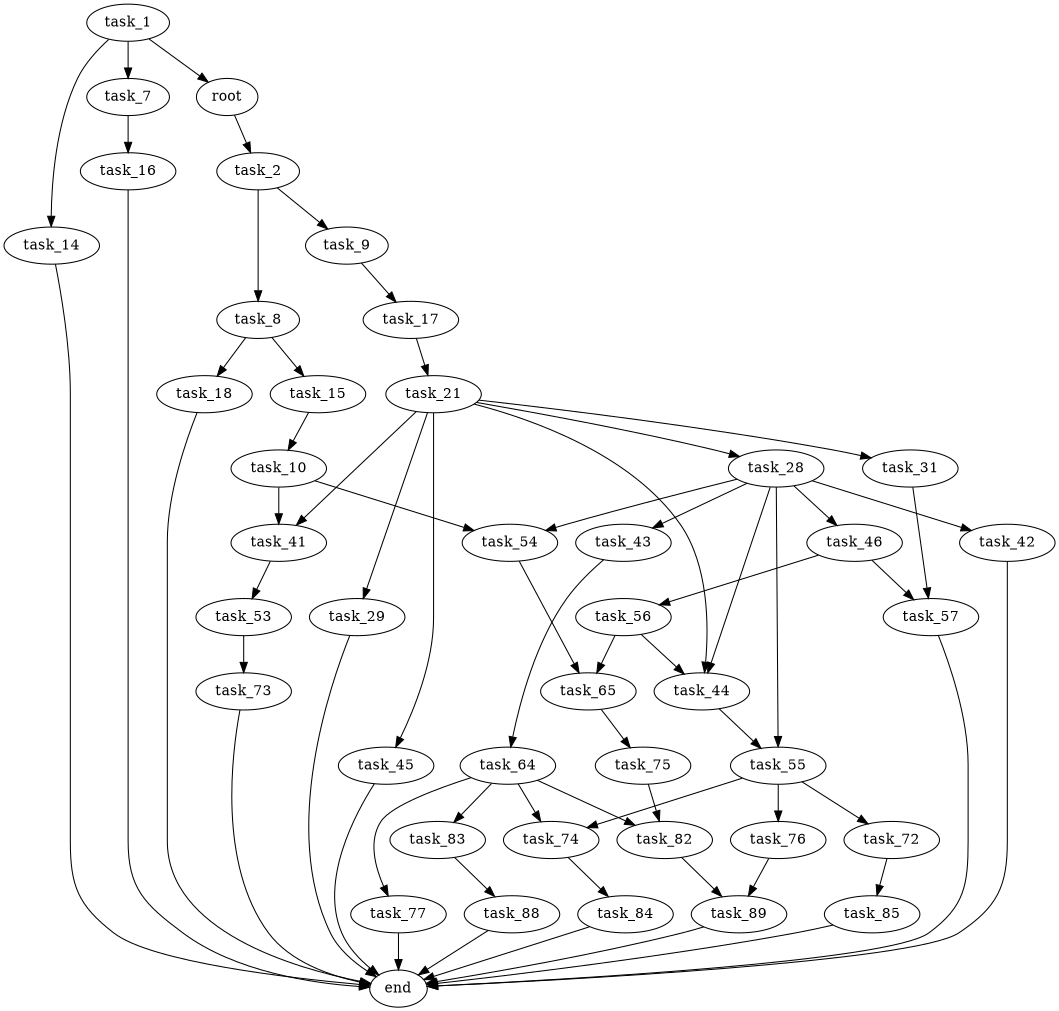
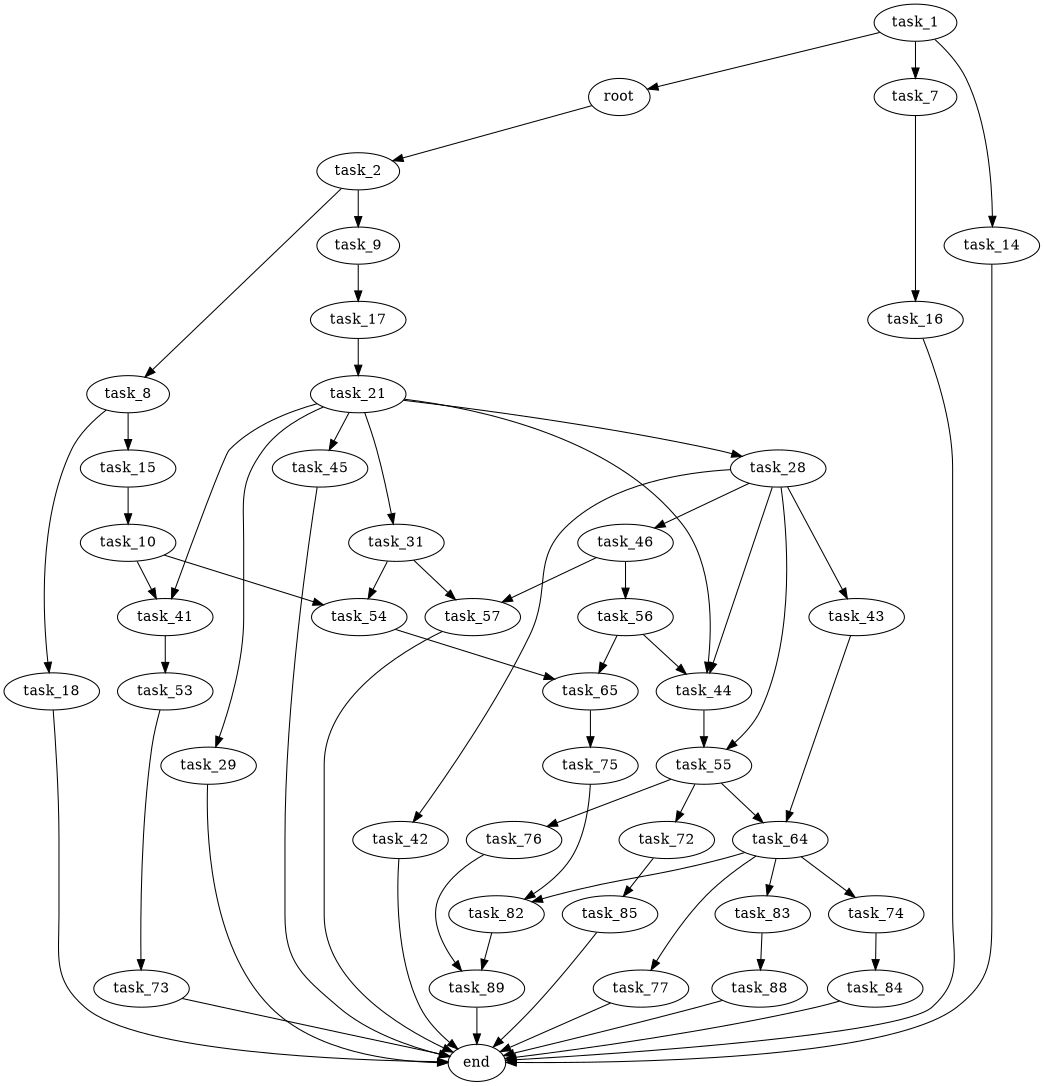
(646, 503) -> (380, 575)
(670, 801) -> (738, 799)
